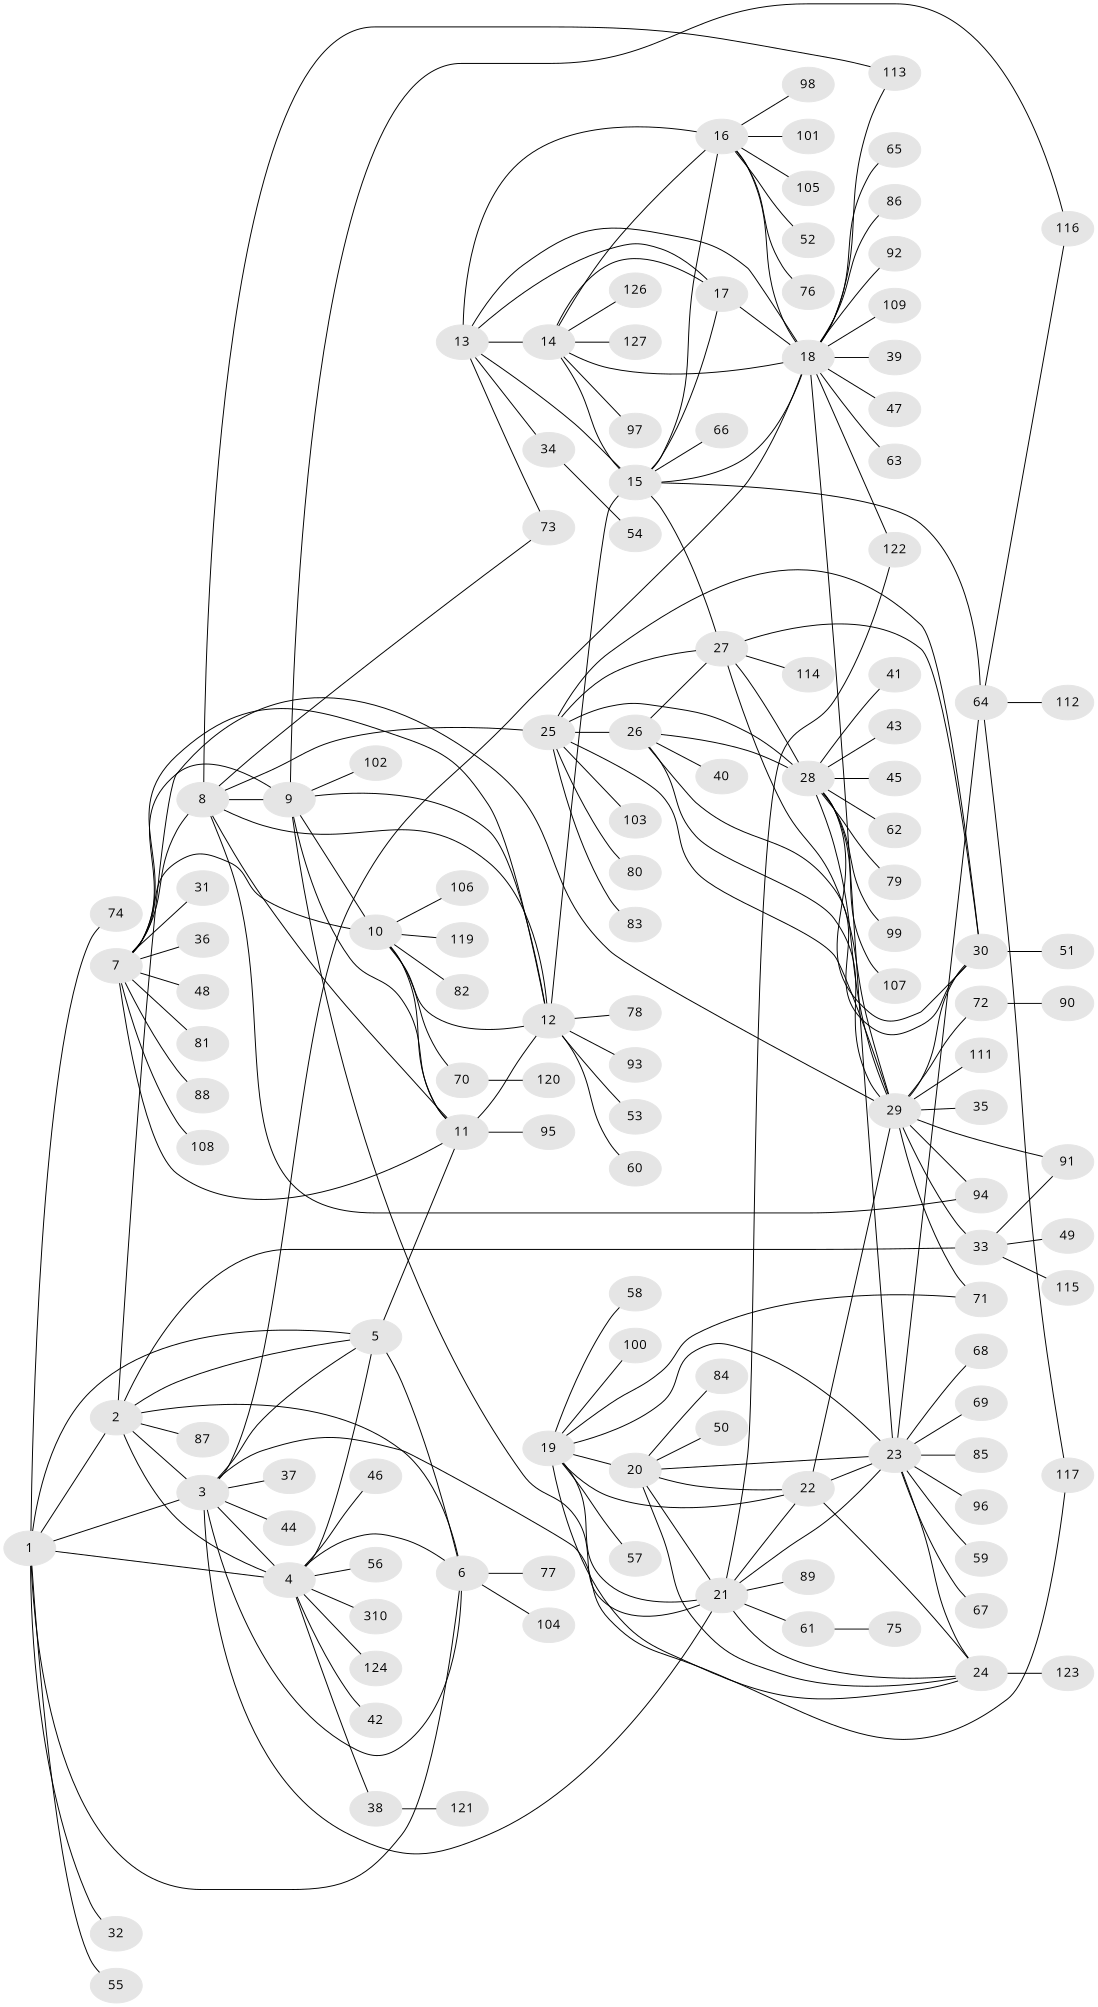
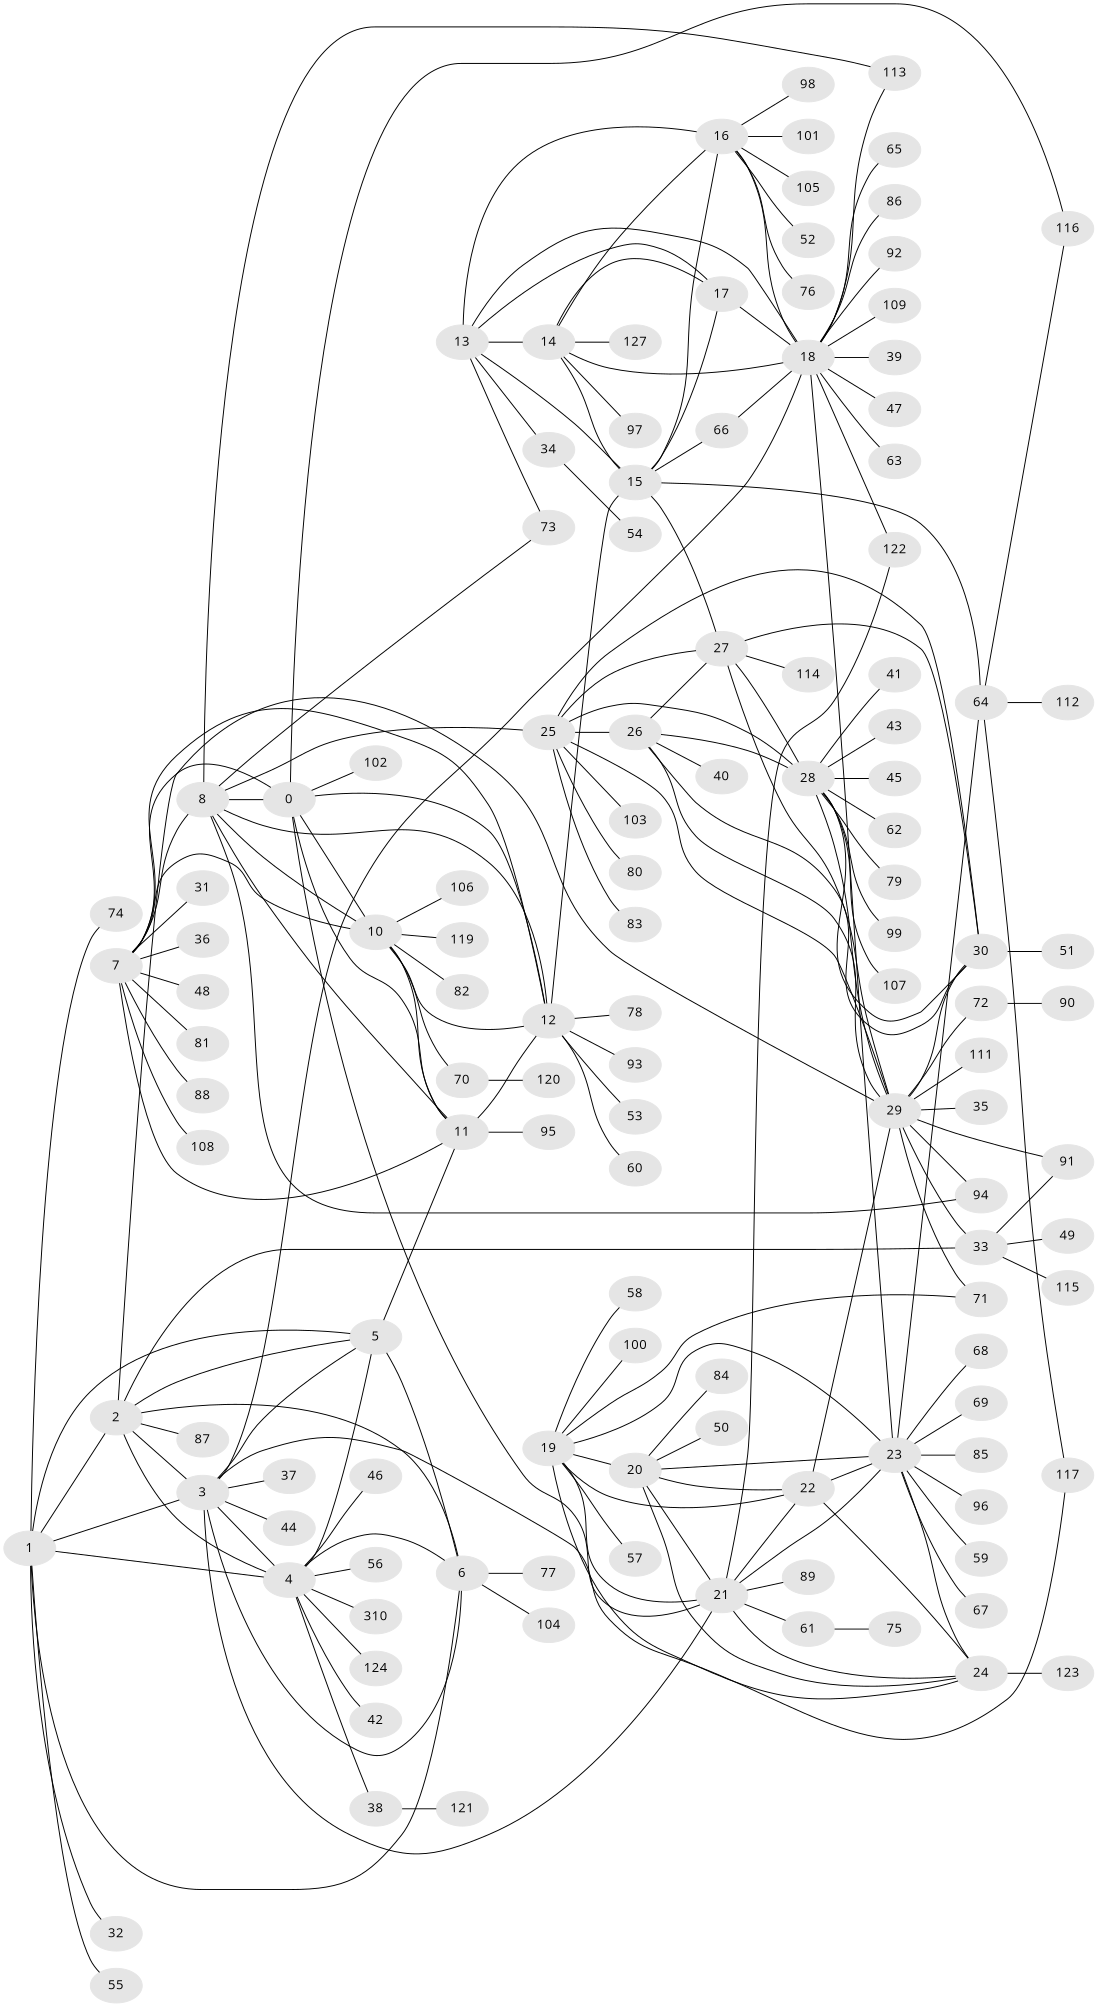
(635, 290) -> none
(751, 454) -> (765, 394)
(289, 800) -> (289, 800)
none -> (283, 872)
